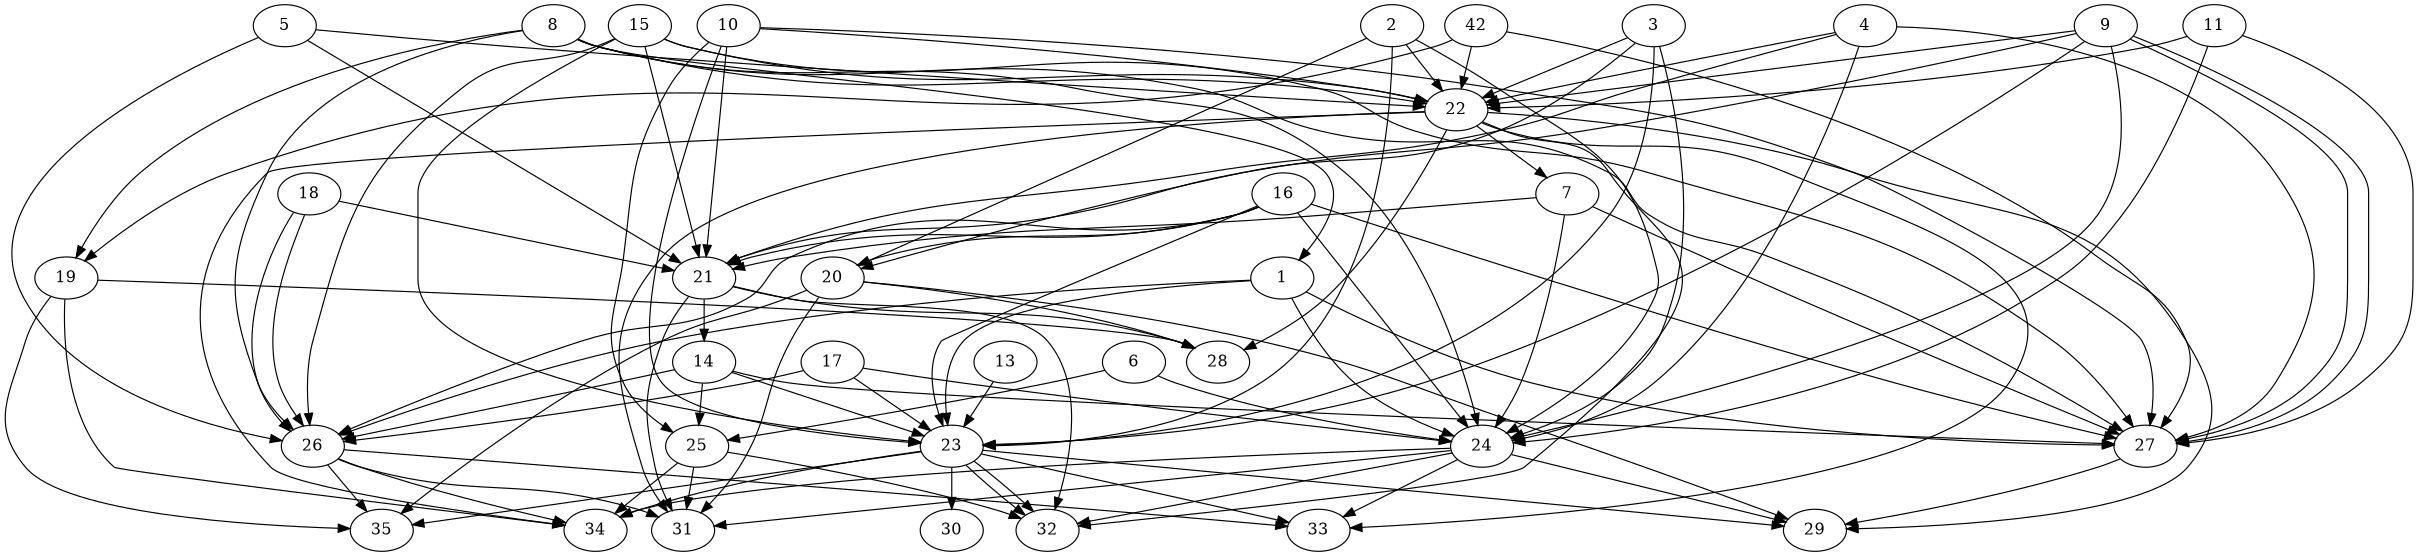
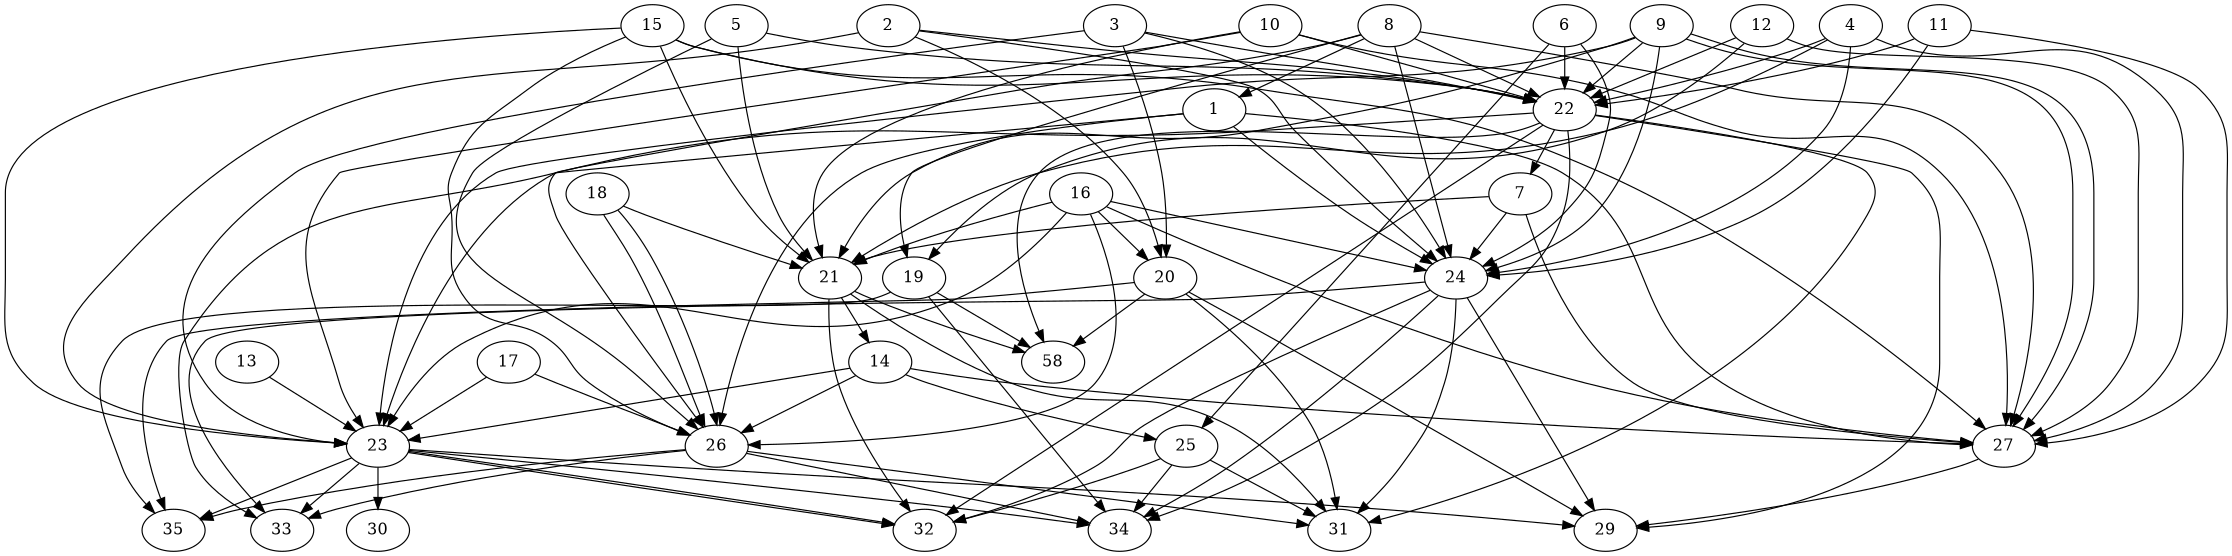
(1476, 26) -> (1762, 26)
none -> (1565, 67)
(628, 221) -> none
(1218, 362) -> (1053, 362)
(1036, 393) -> none
